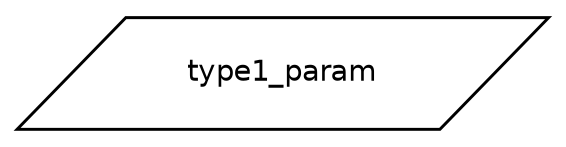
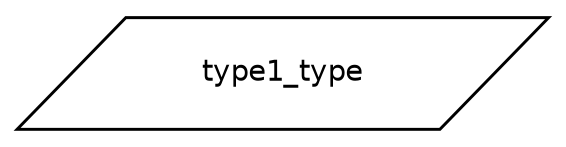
(283, 74) -> (283, 74)
